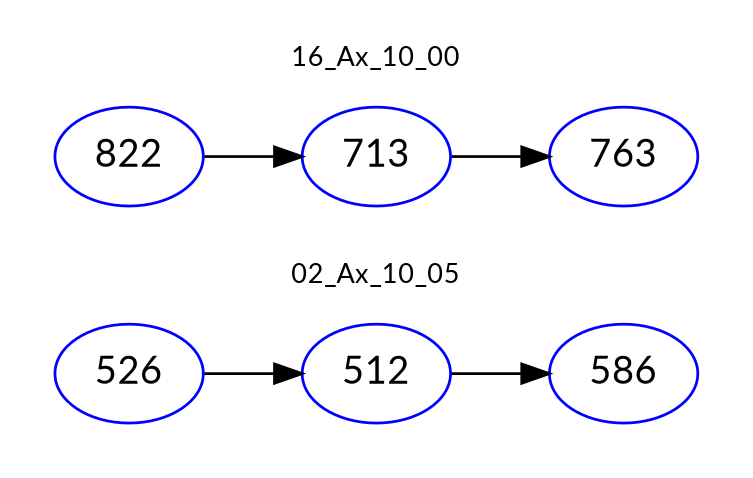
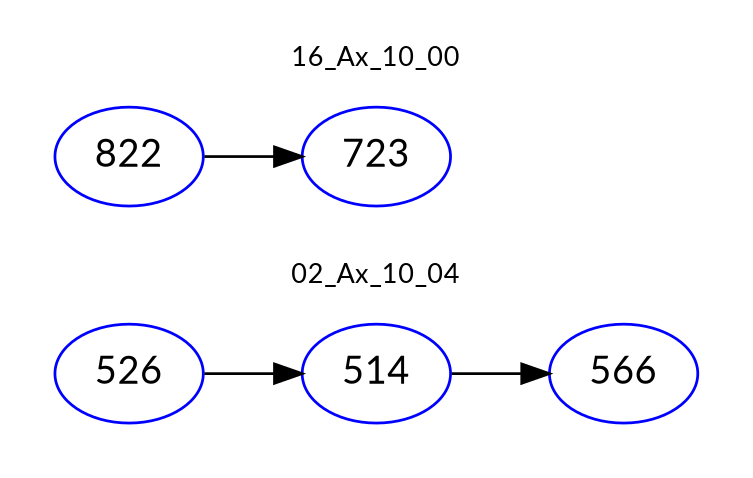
(376, 157) -> (376, 157)
(624, 157) -> none
(376, 276) -> (376, 276)
(376, 374) -> (376, 374)
(624, 374) -> (624, 374)
